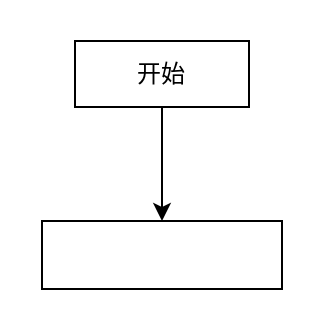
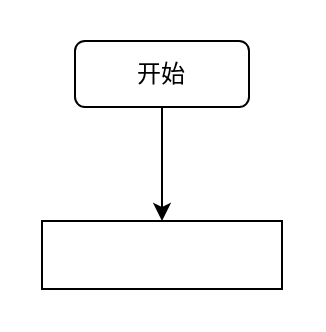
(162, 74) -> (162, 74)
